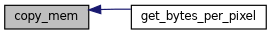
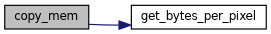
(116, 9) -> (104, 25)
